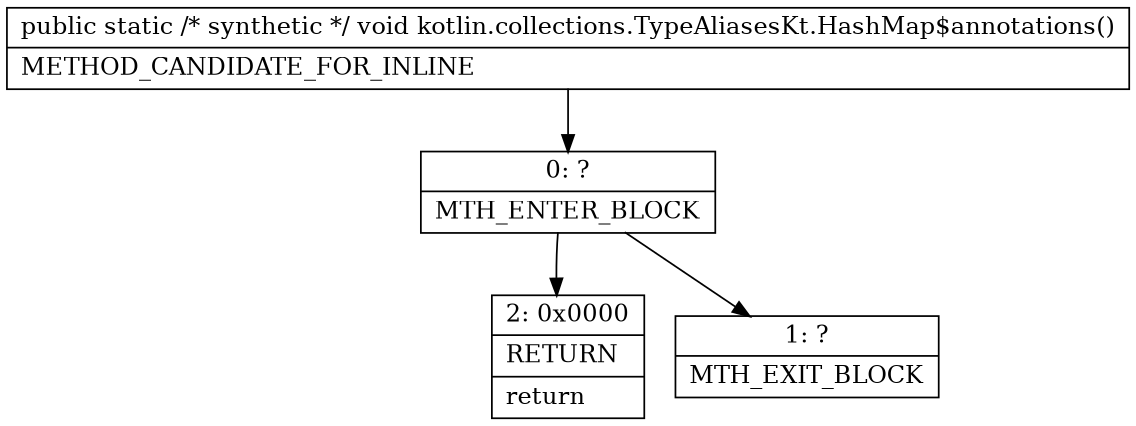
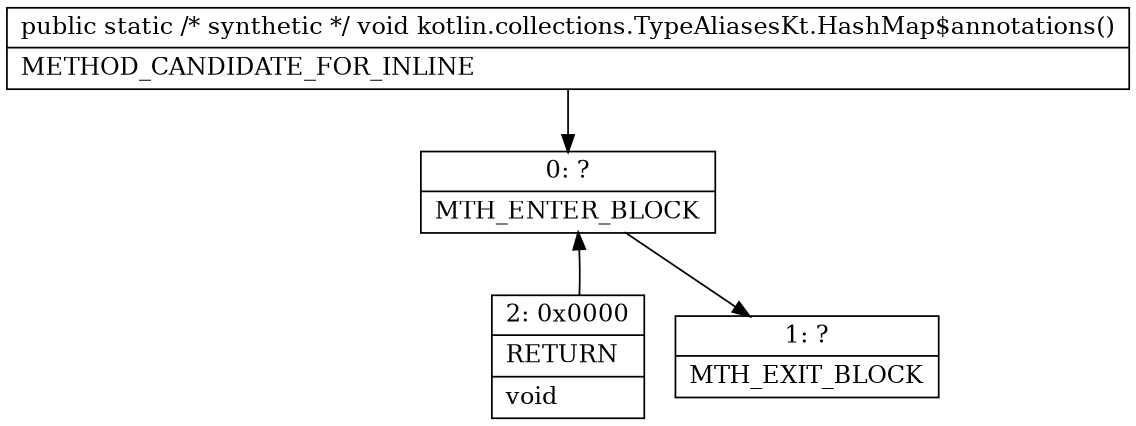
(557, 255) -> (580, 273)
(546, 397) -> (533, 397)
